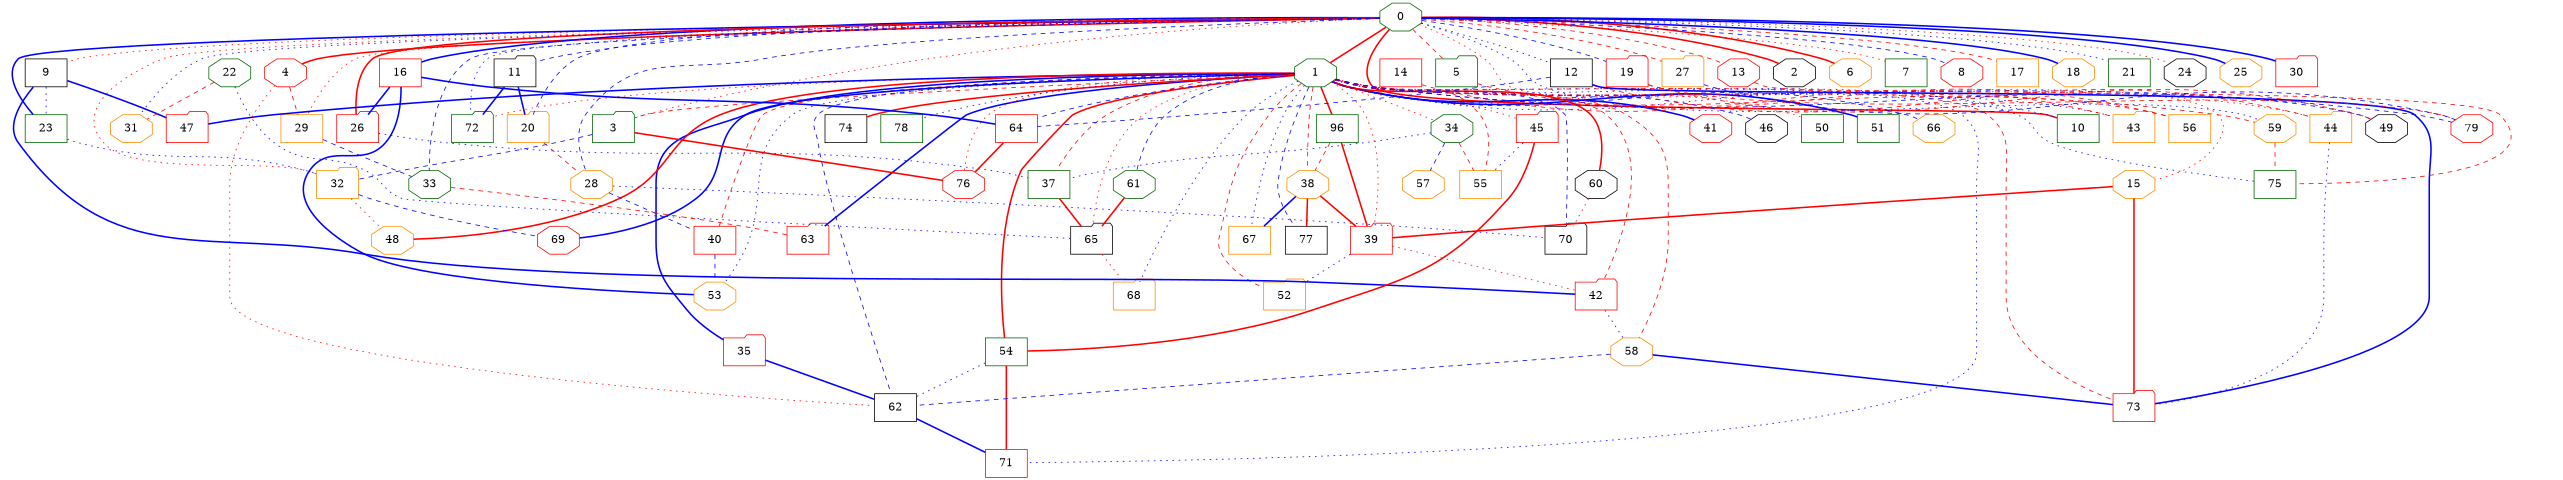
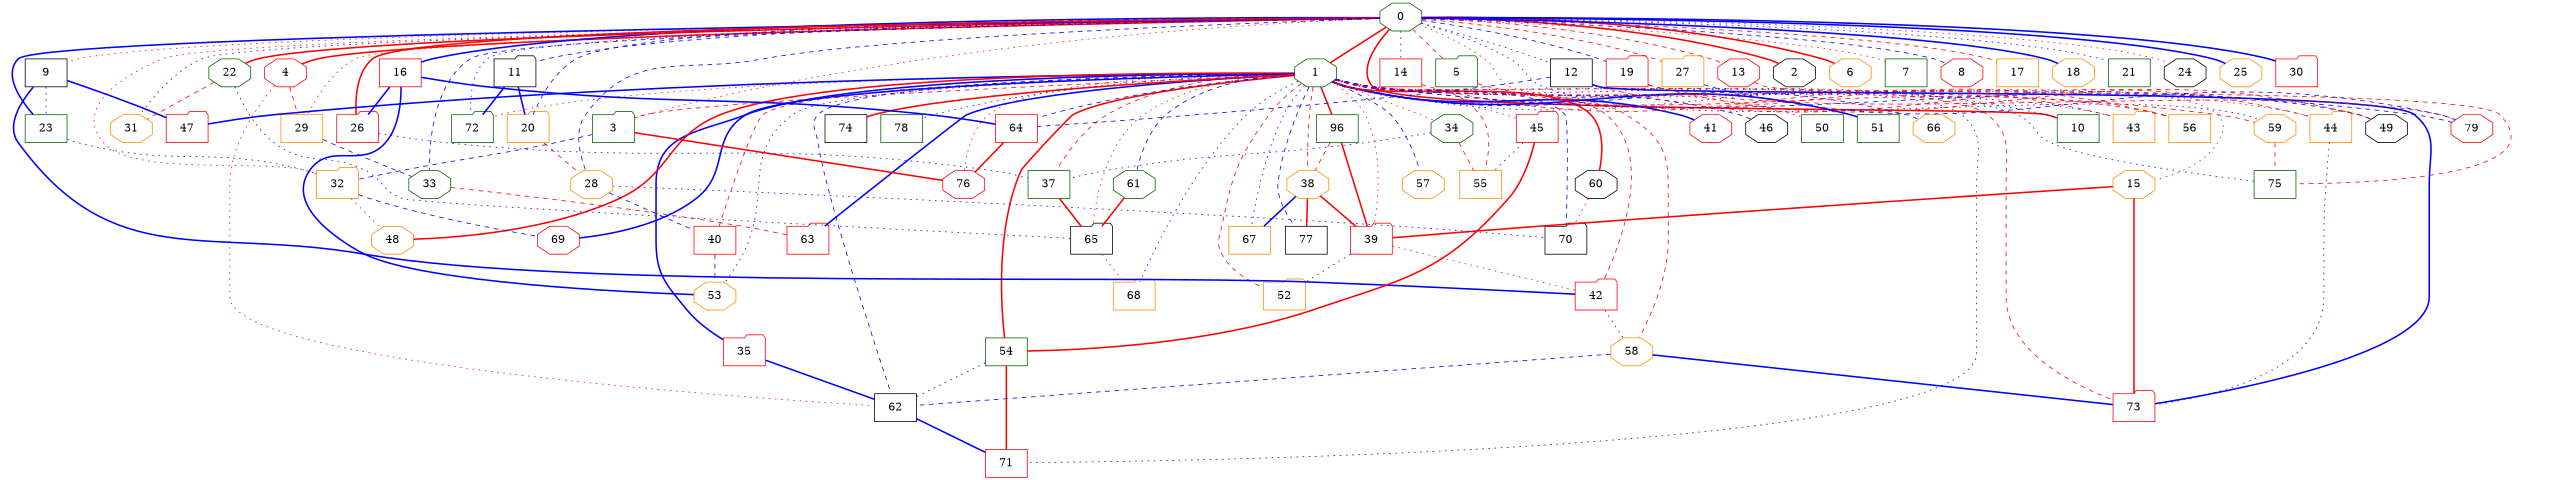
none -> (812, 29)
none -> (1401, 45)
(1438, 157) -> (1389, 113)
